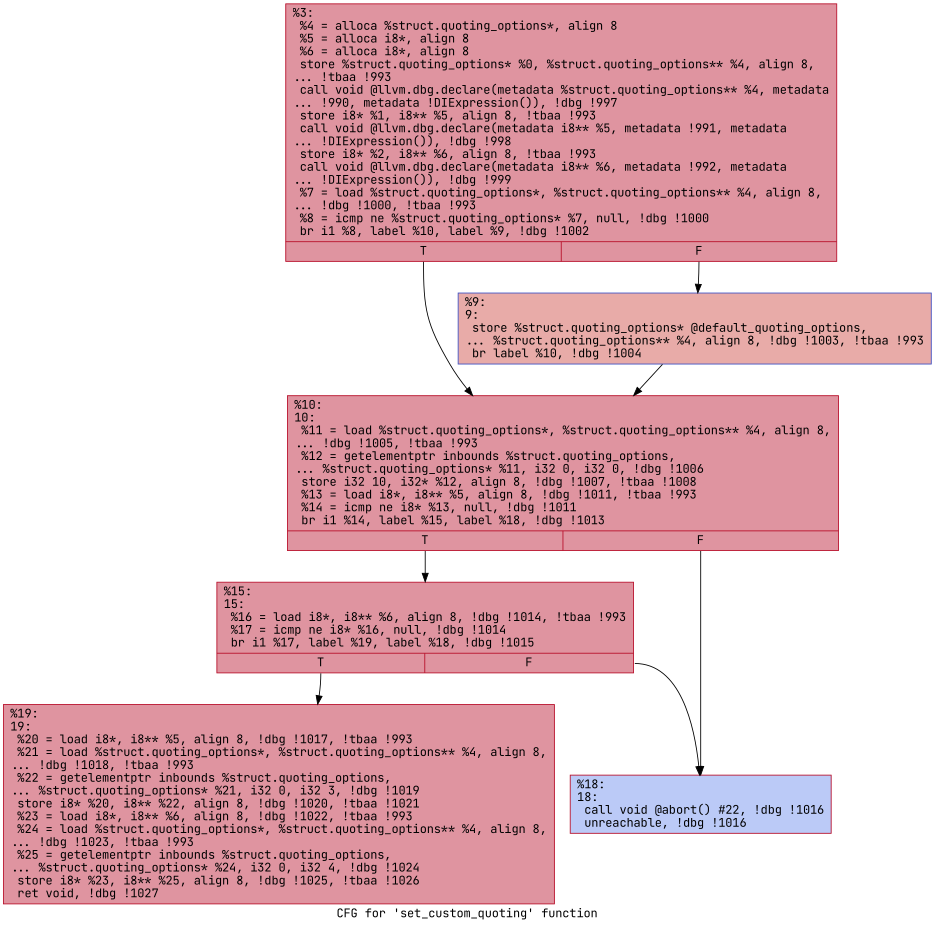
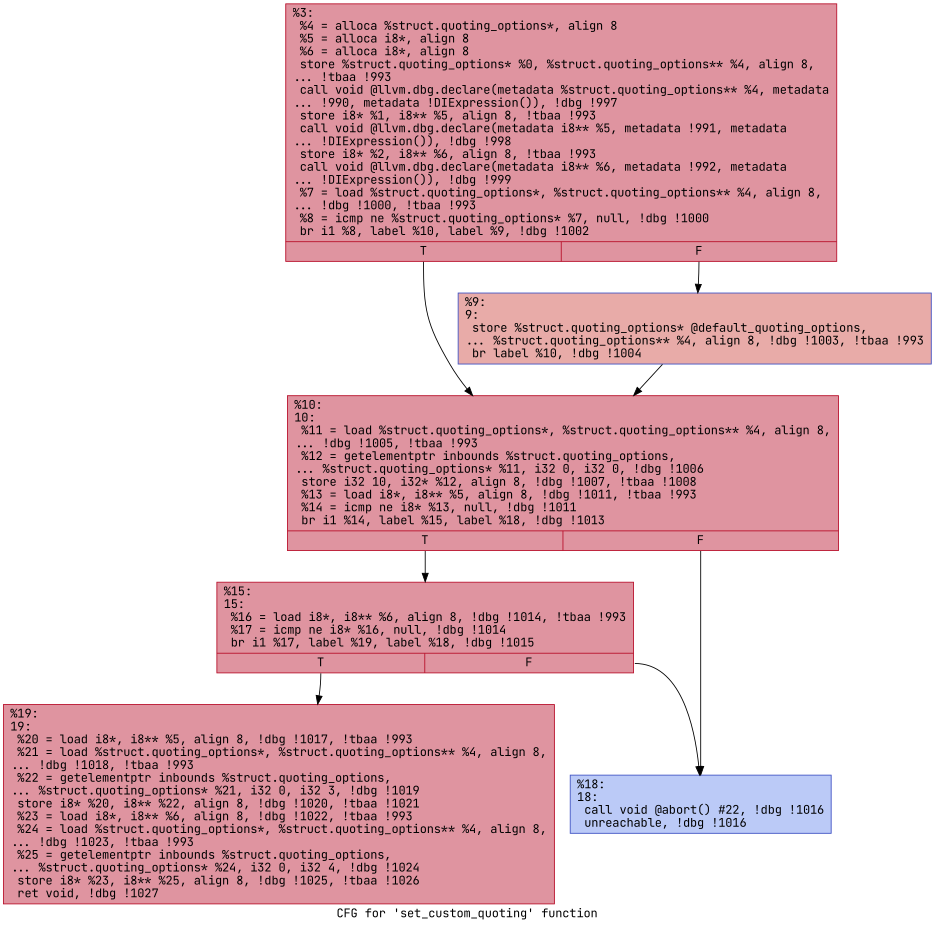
(701, 804) -> (701, 804)
